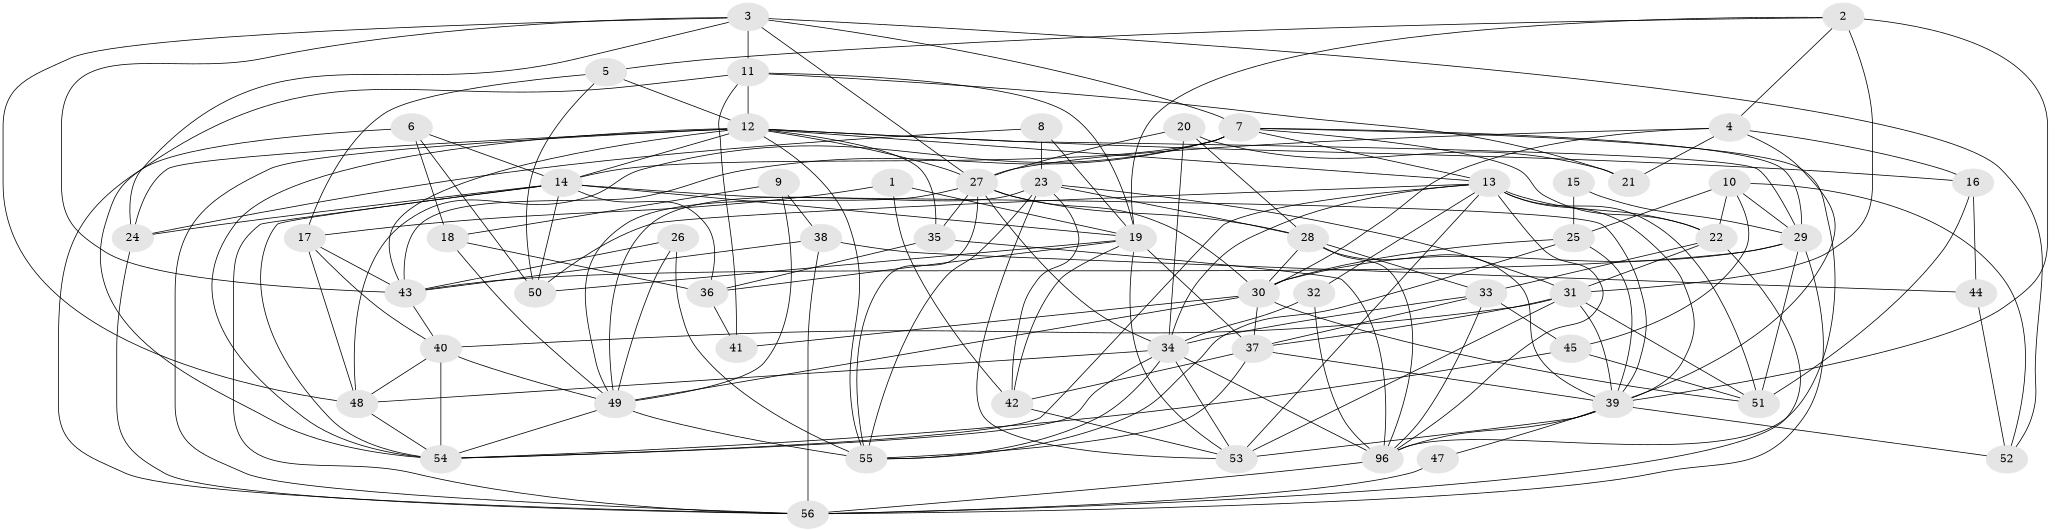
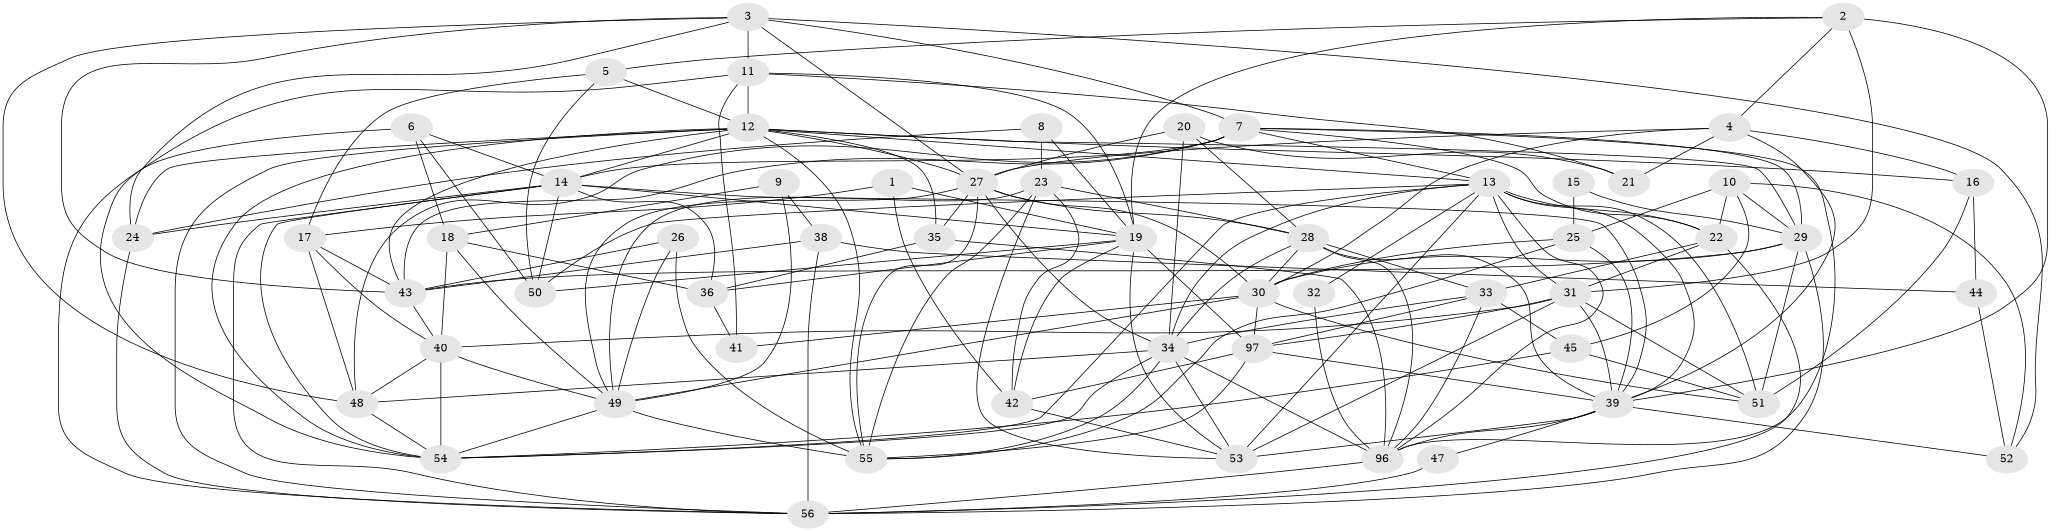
(1311, 220) -> (1518, 248)
none -> (444, 293)
(1242, 322) -> (1227, 283)
(1253, 349) -> (1253, 349)
